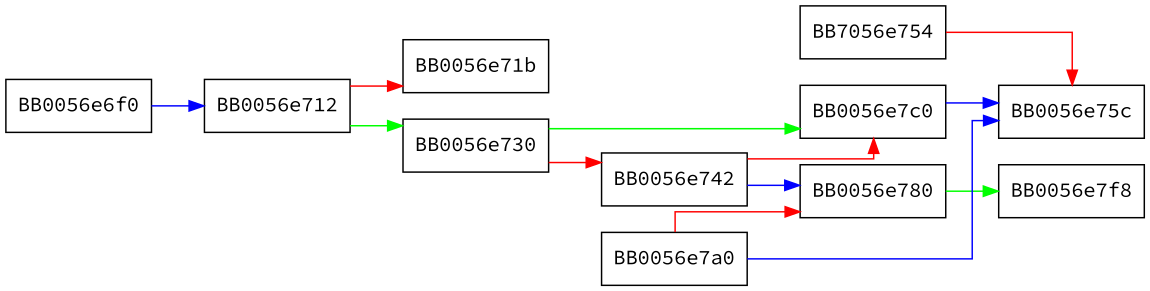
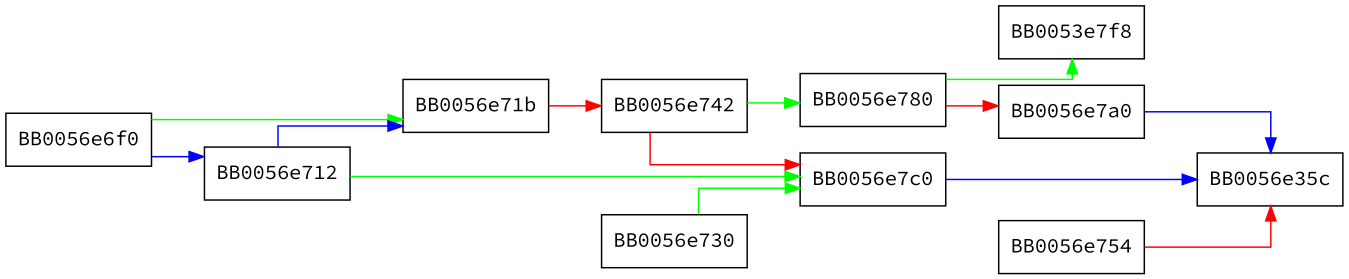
(873, 32) -> (1072, 247)
(369, 86) -> (323, 126)
(1072, 112) -> (1270, 179)
none -> (270, 120)
(369, 126) -> (568, 176)
(567, 163) -> (567, 106)
(766, 185) -> (766, 103)
(1072, 191) -> (1072, 32)
(720, 212) -> (965, 106)
